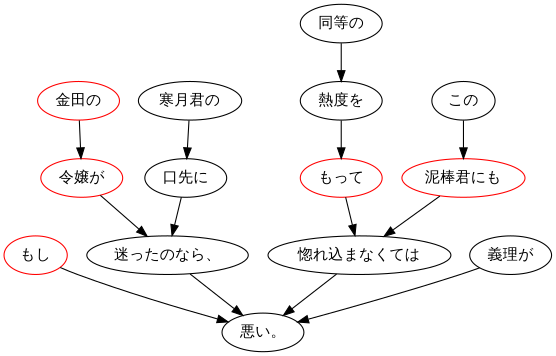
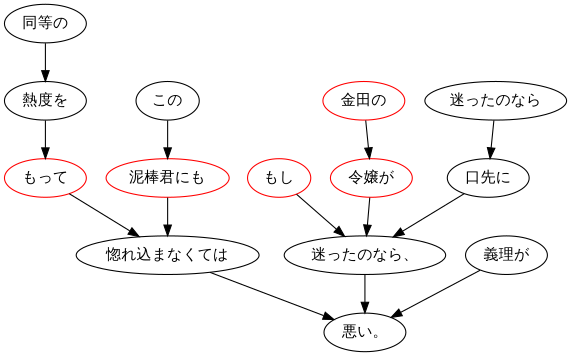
(190, 101) -> (496, 101)
(138, 295) -> (316, 212)
